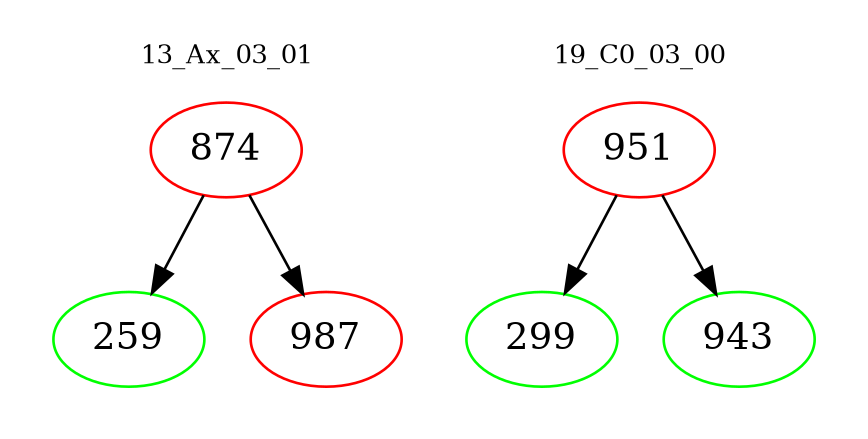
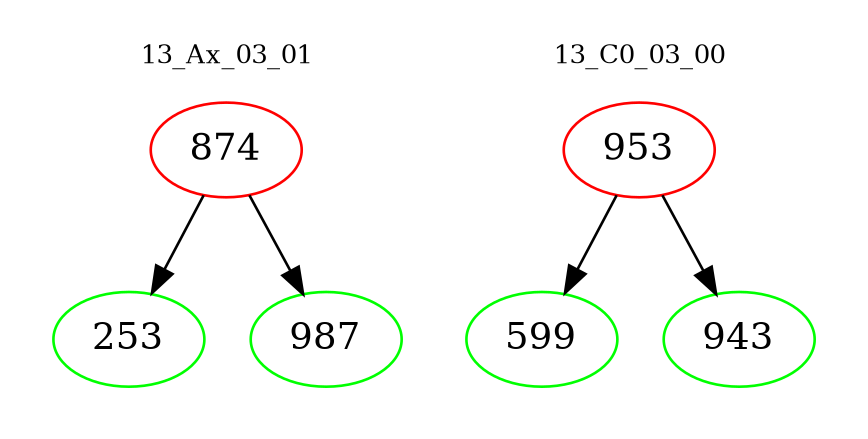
(641, 57) -> (641, 57)
(639, 150) -> (639, 150)
(129, 339) -> (129, 339)
(326, 339) -> (326, 339)
(542, 339) -> (542, 339)
